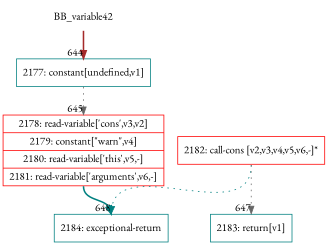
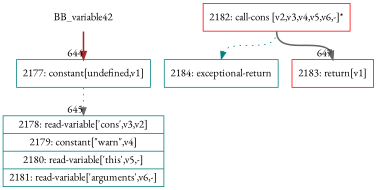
(83, 150) -> (83, 151)
(251, 186) -> (301, 45)
(94, 199) -> none
(251, 228) -> (333, 73)
